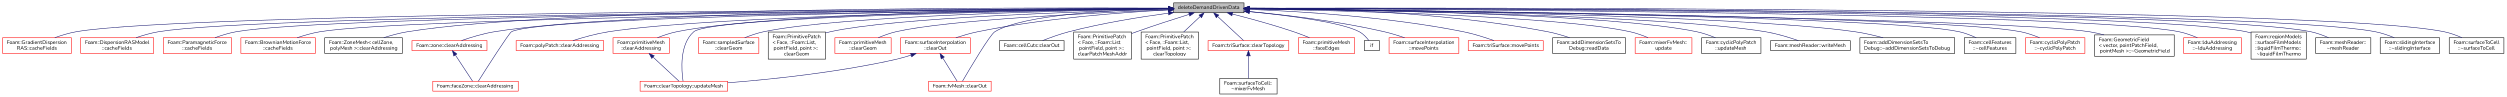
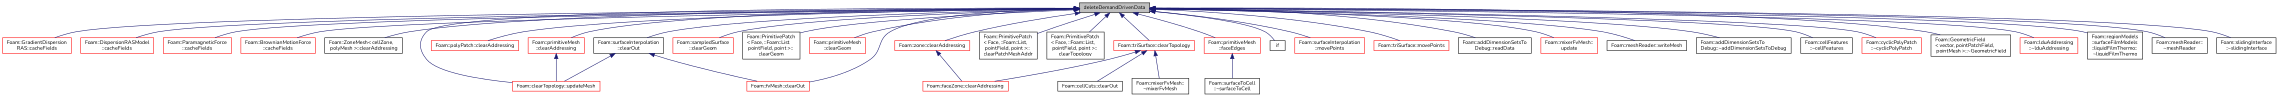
(1856, 10) -> (1232, 69)
(810, 14) -> (1065, 69)
(1105, 24) -> (1120, 67)
(935, 46) -> (629, 46)
(1731, 46) -> none
(1248, 86) -> (1160, 86)
